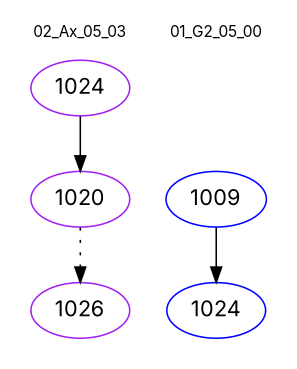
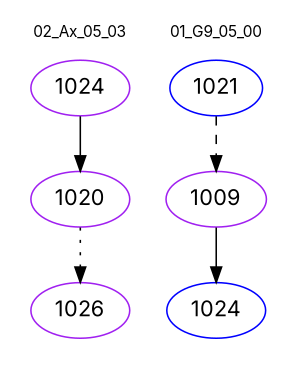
(216, 33) -> (216, 33)
none -> (216, 88)
(216, 199) -> (216, 199)
